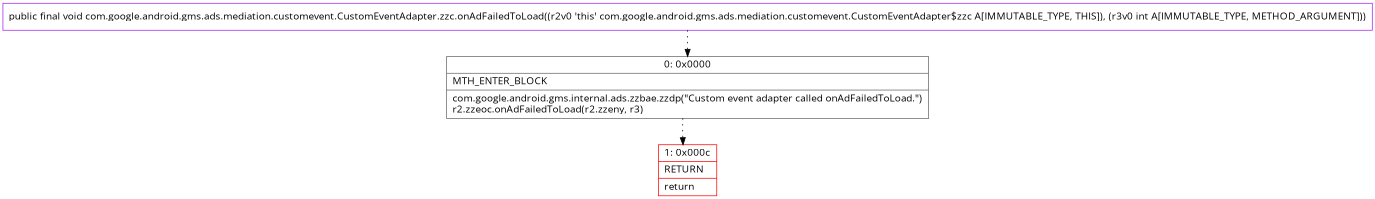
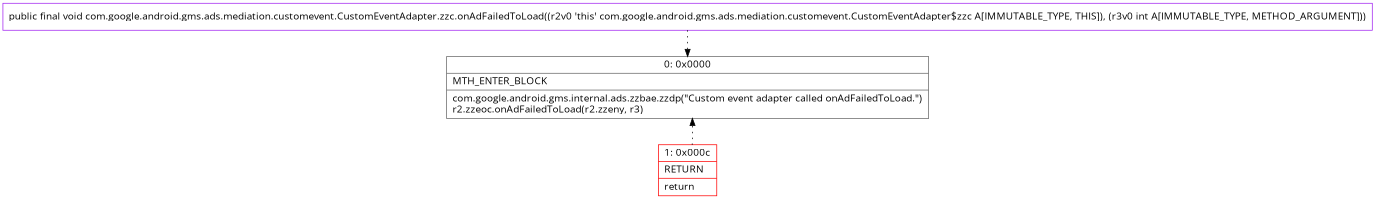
(683, 128) -> (692, 135)
